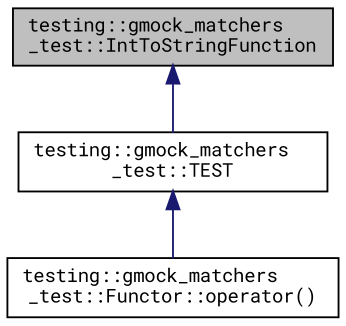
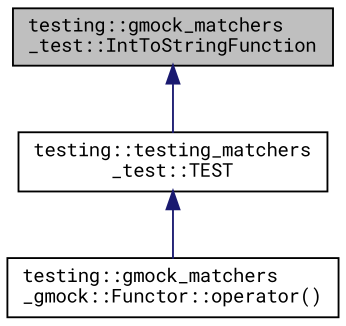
(173, 162) -> (173, 162)
(173, 288) -> (173, 288)
